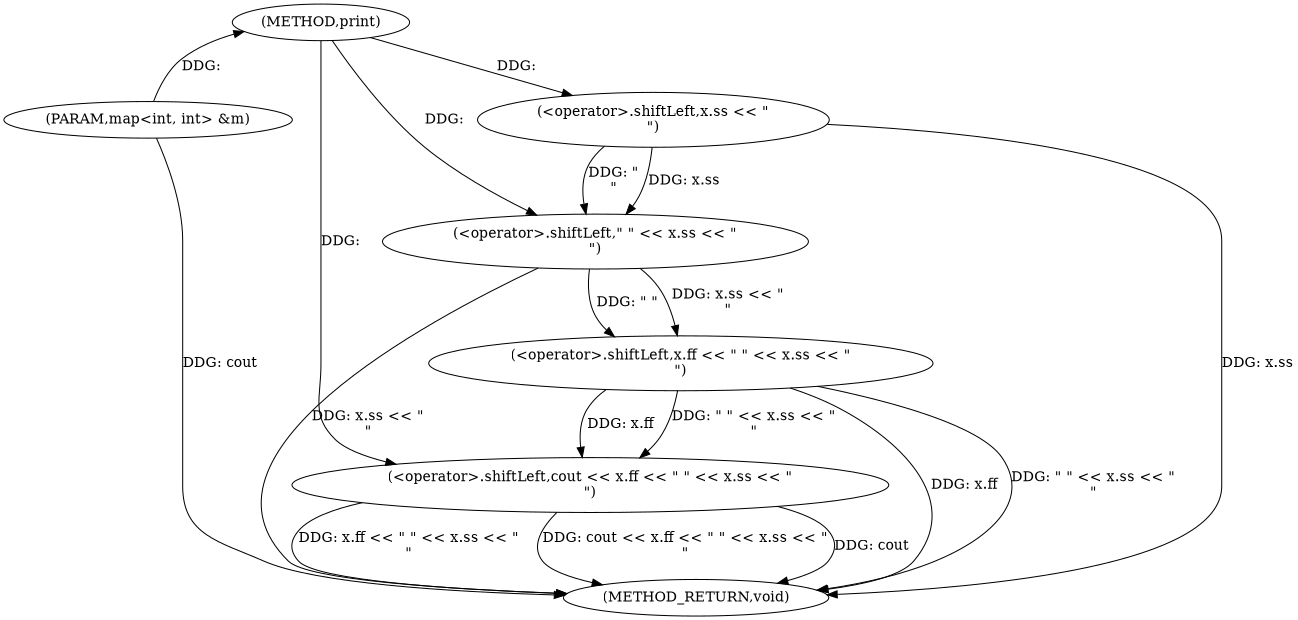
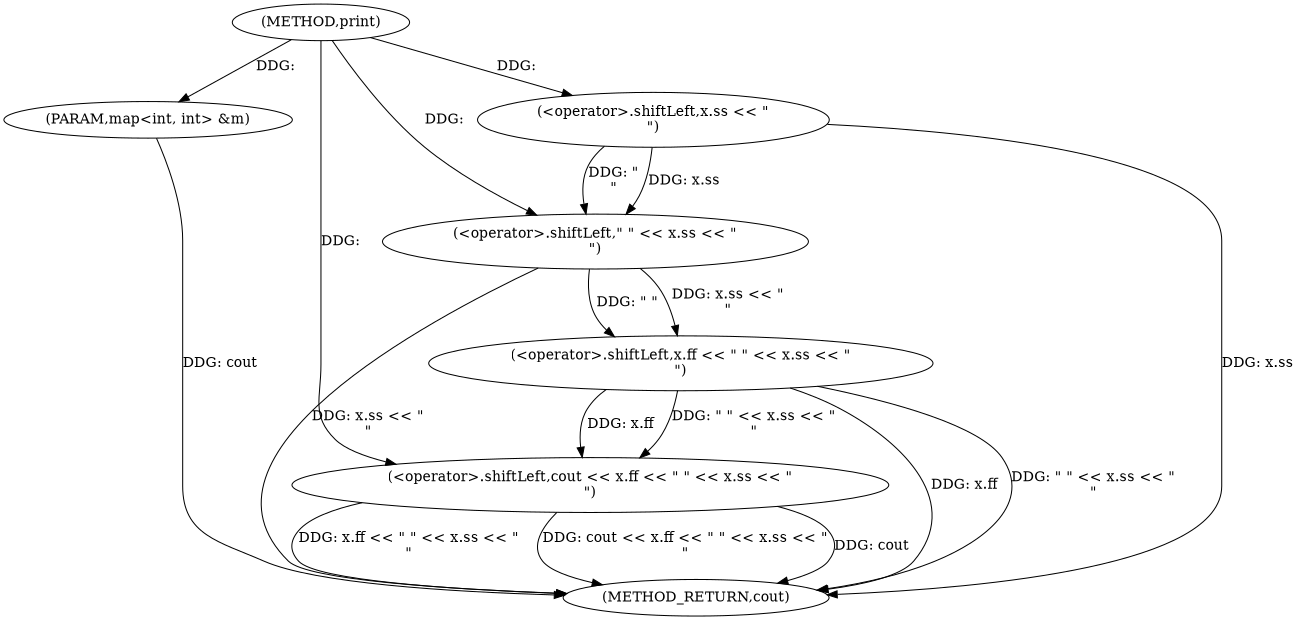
(184, 57) -> (240, 68)
(696, 598) -> (696, 598)
